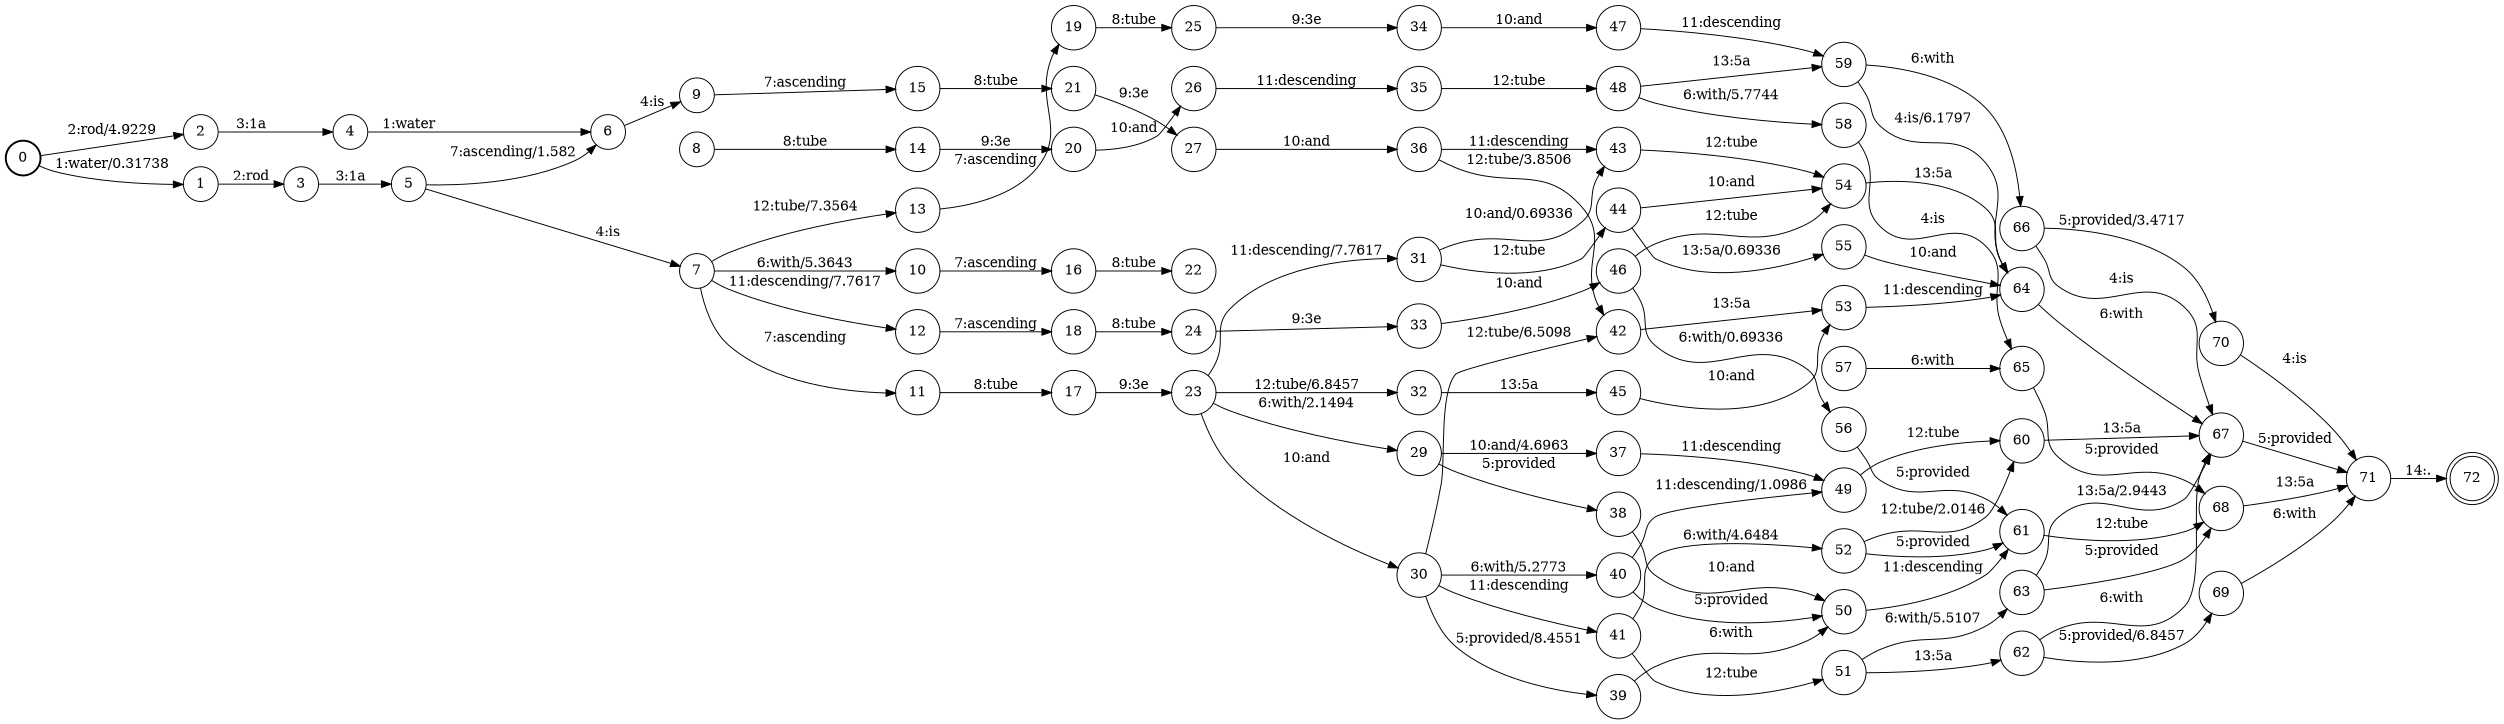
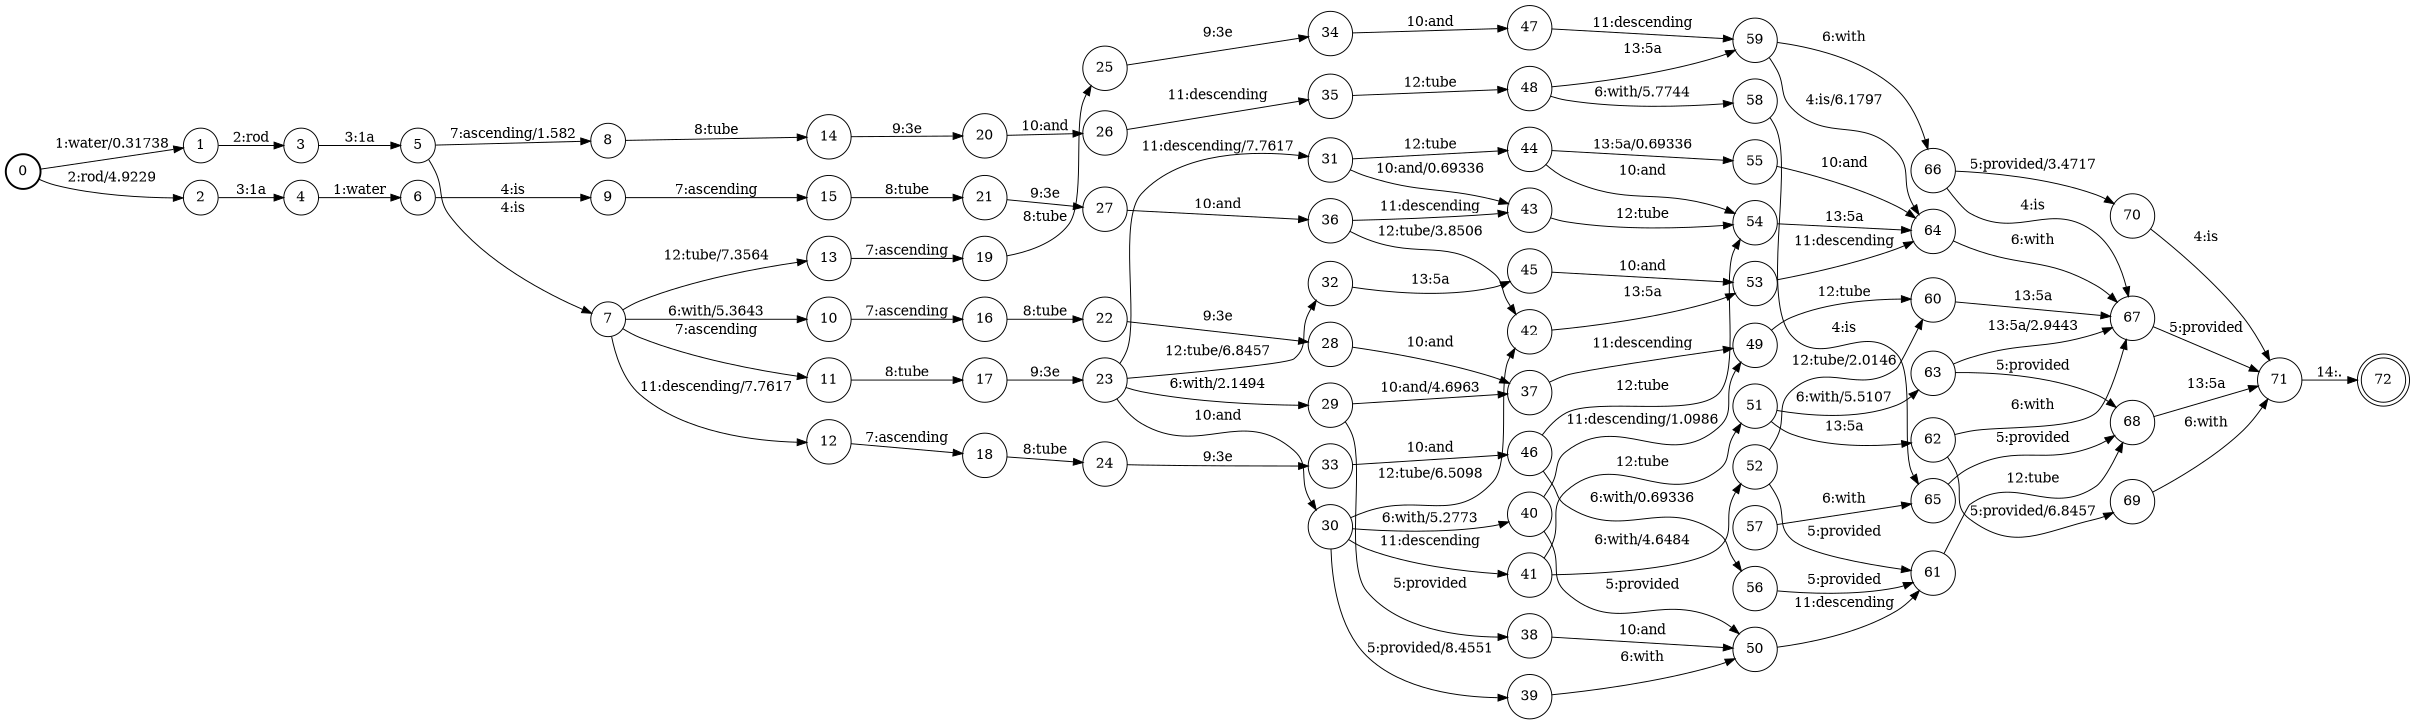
(510, 179) -> (508, 143)
none -> (1330, 344)
